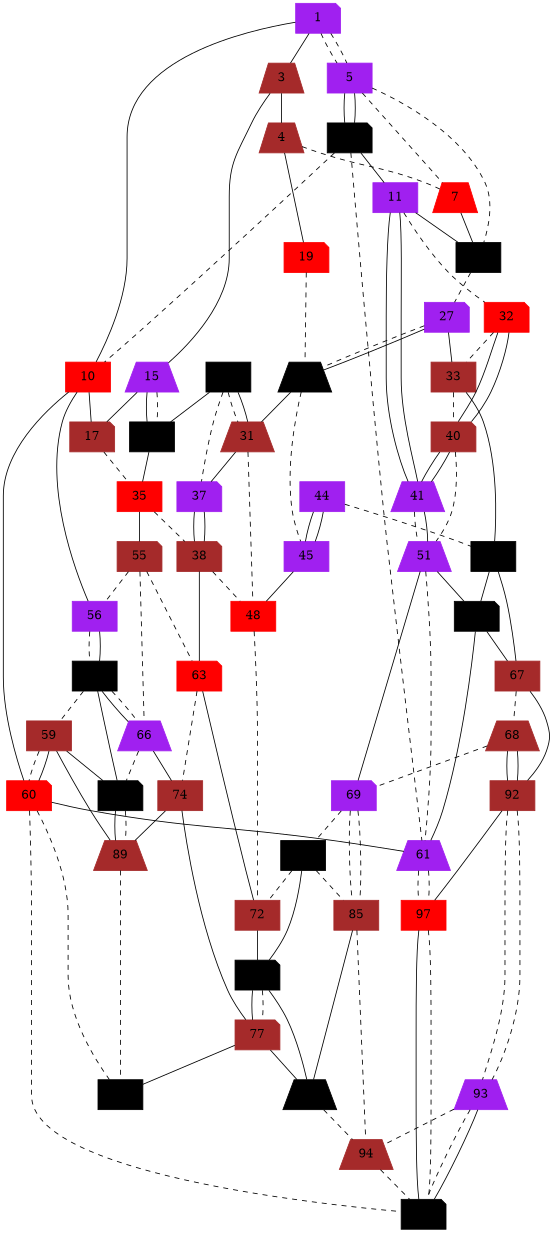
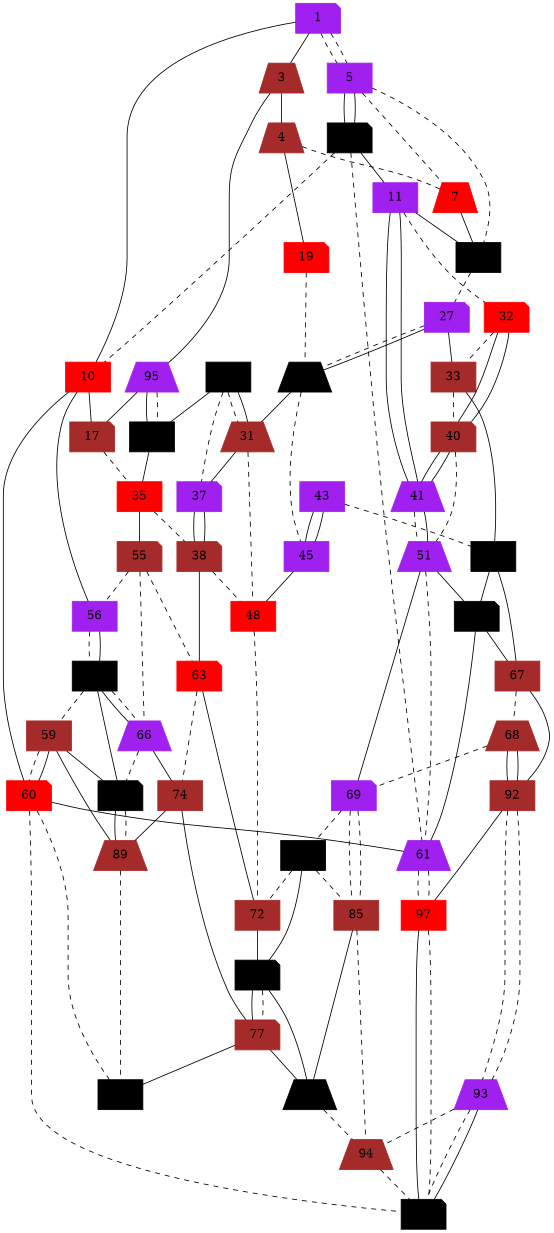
(152, 377) -> (152, 377)
(322, 497) -> (322, 497)
